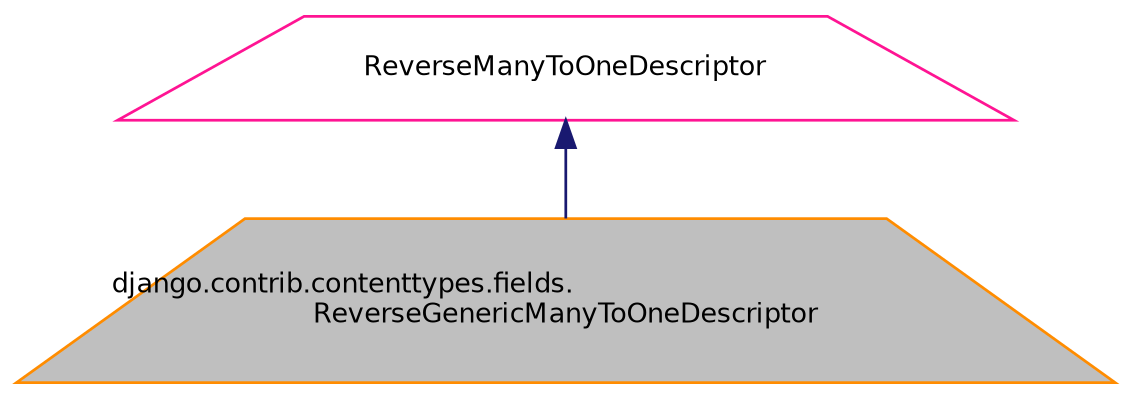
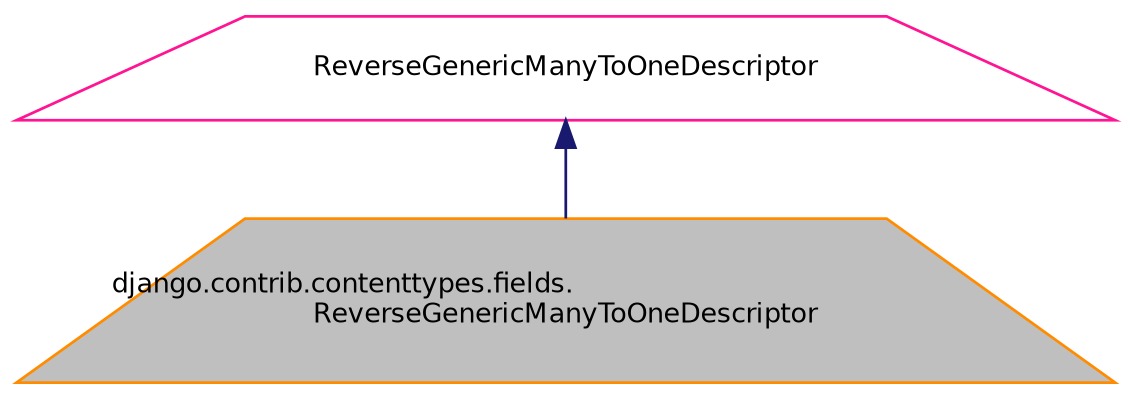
(566, 68) -> (566, 68)
